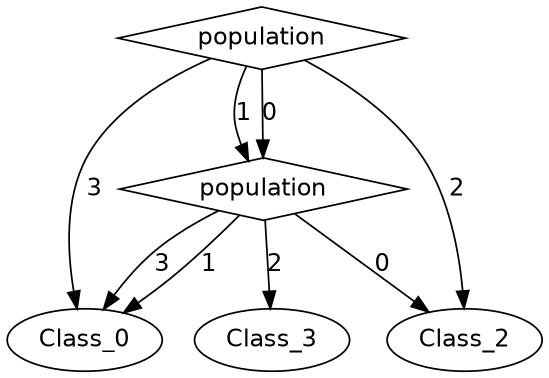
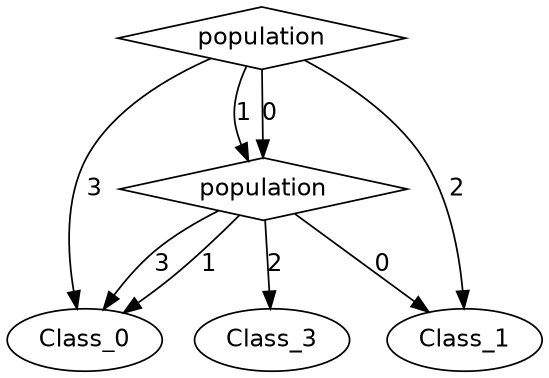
(465, 340) -> (465, 340)
